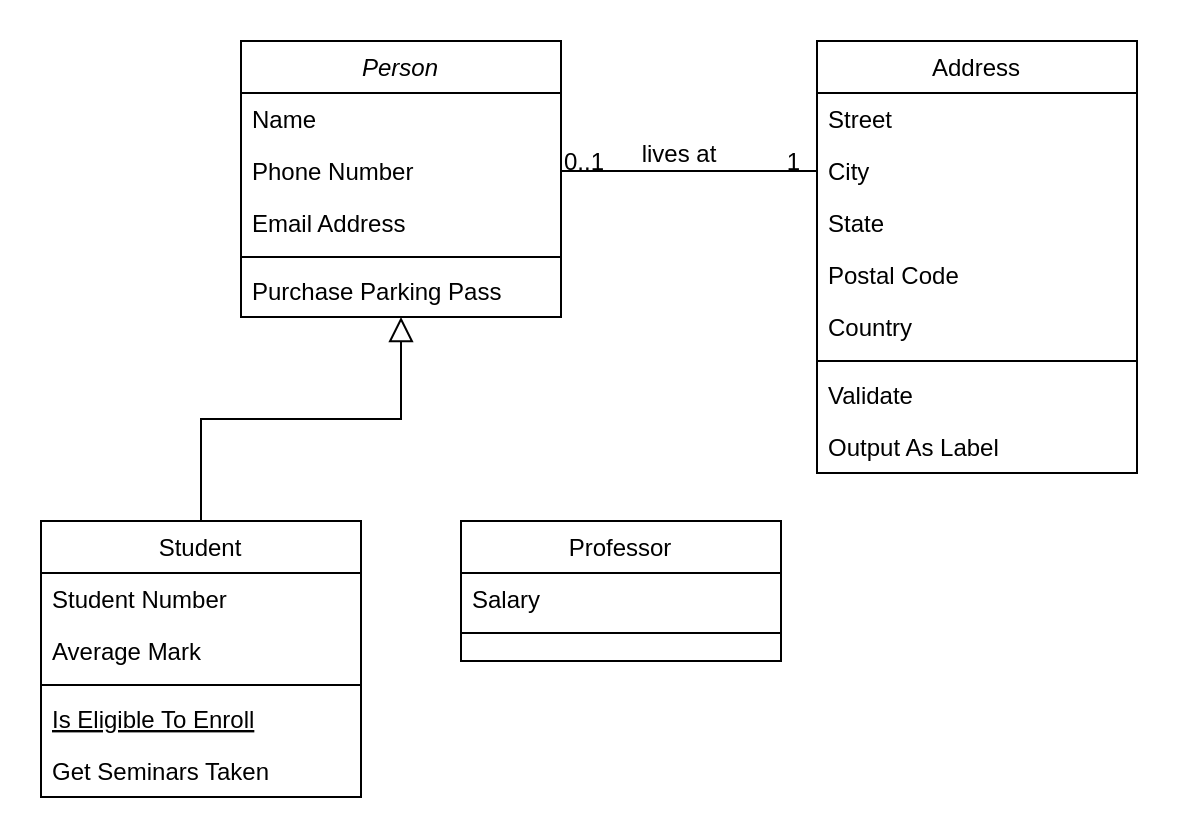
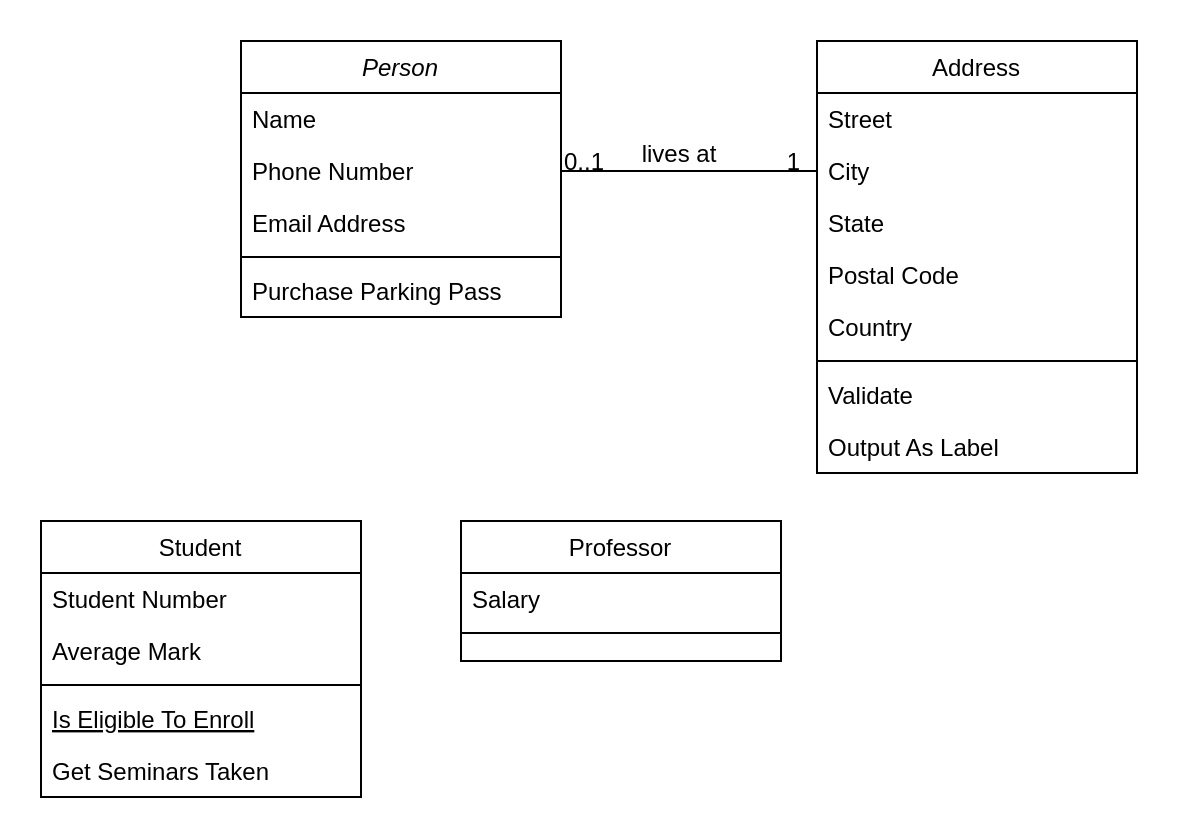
(288, 419) -> none
